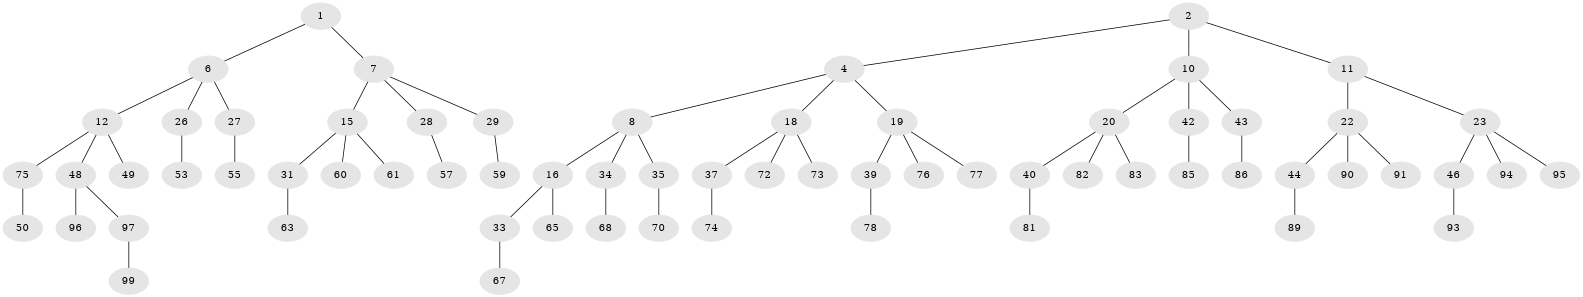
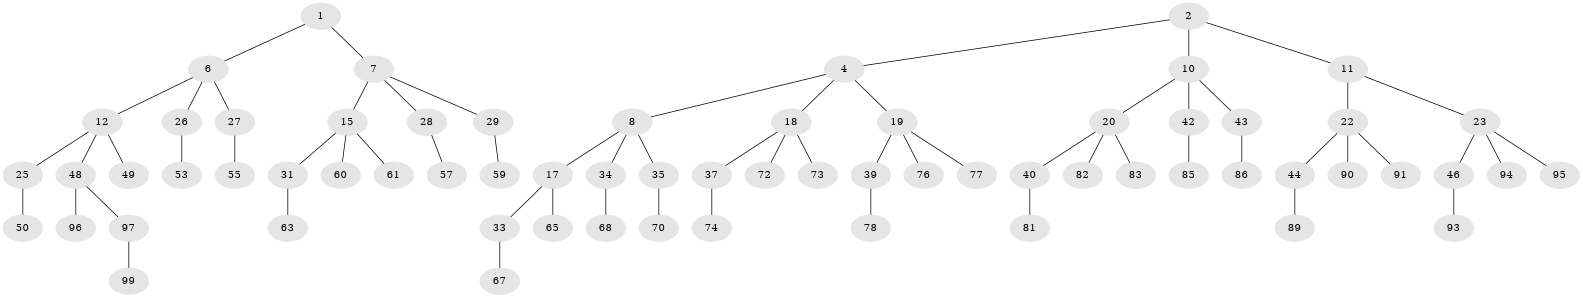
(23, 175) -> (23, 175)
(553, 175) -> (553, 175)
